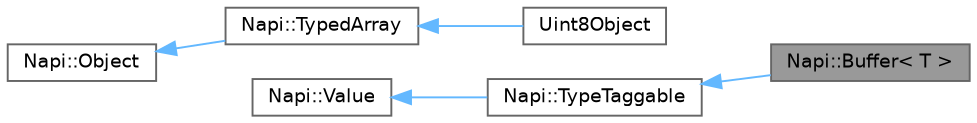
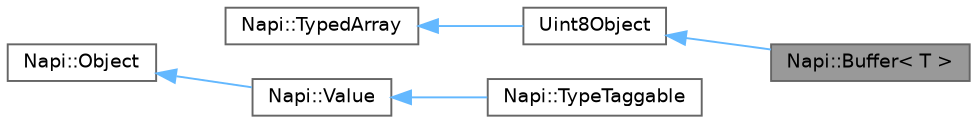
(201, 45) -> (214, 82)
(746, 78) -> (728, 44)
